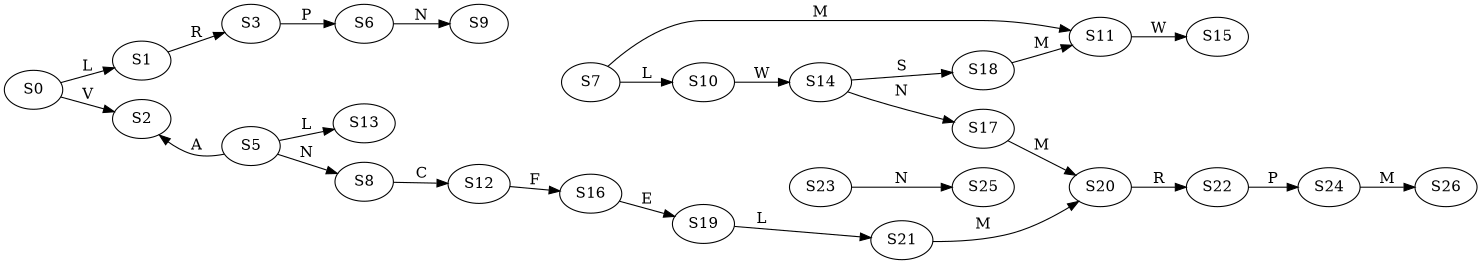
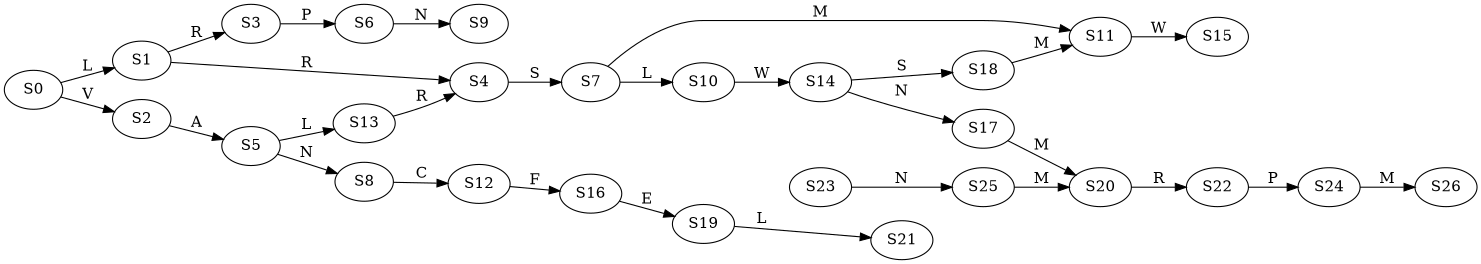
none -> (479, 82)
(195, 155) -> (191, 131)
(1004, 235) -> (1036, 187)
